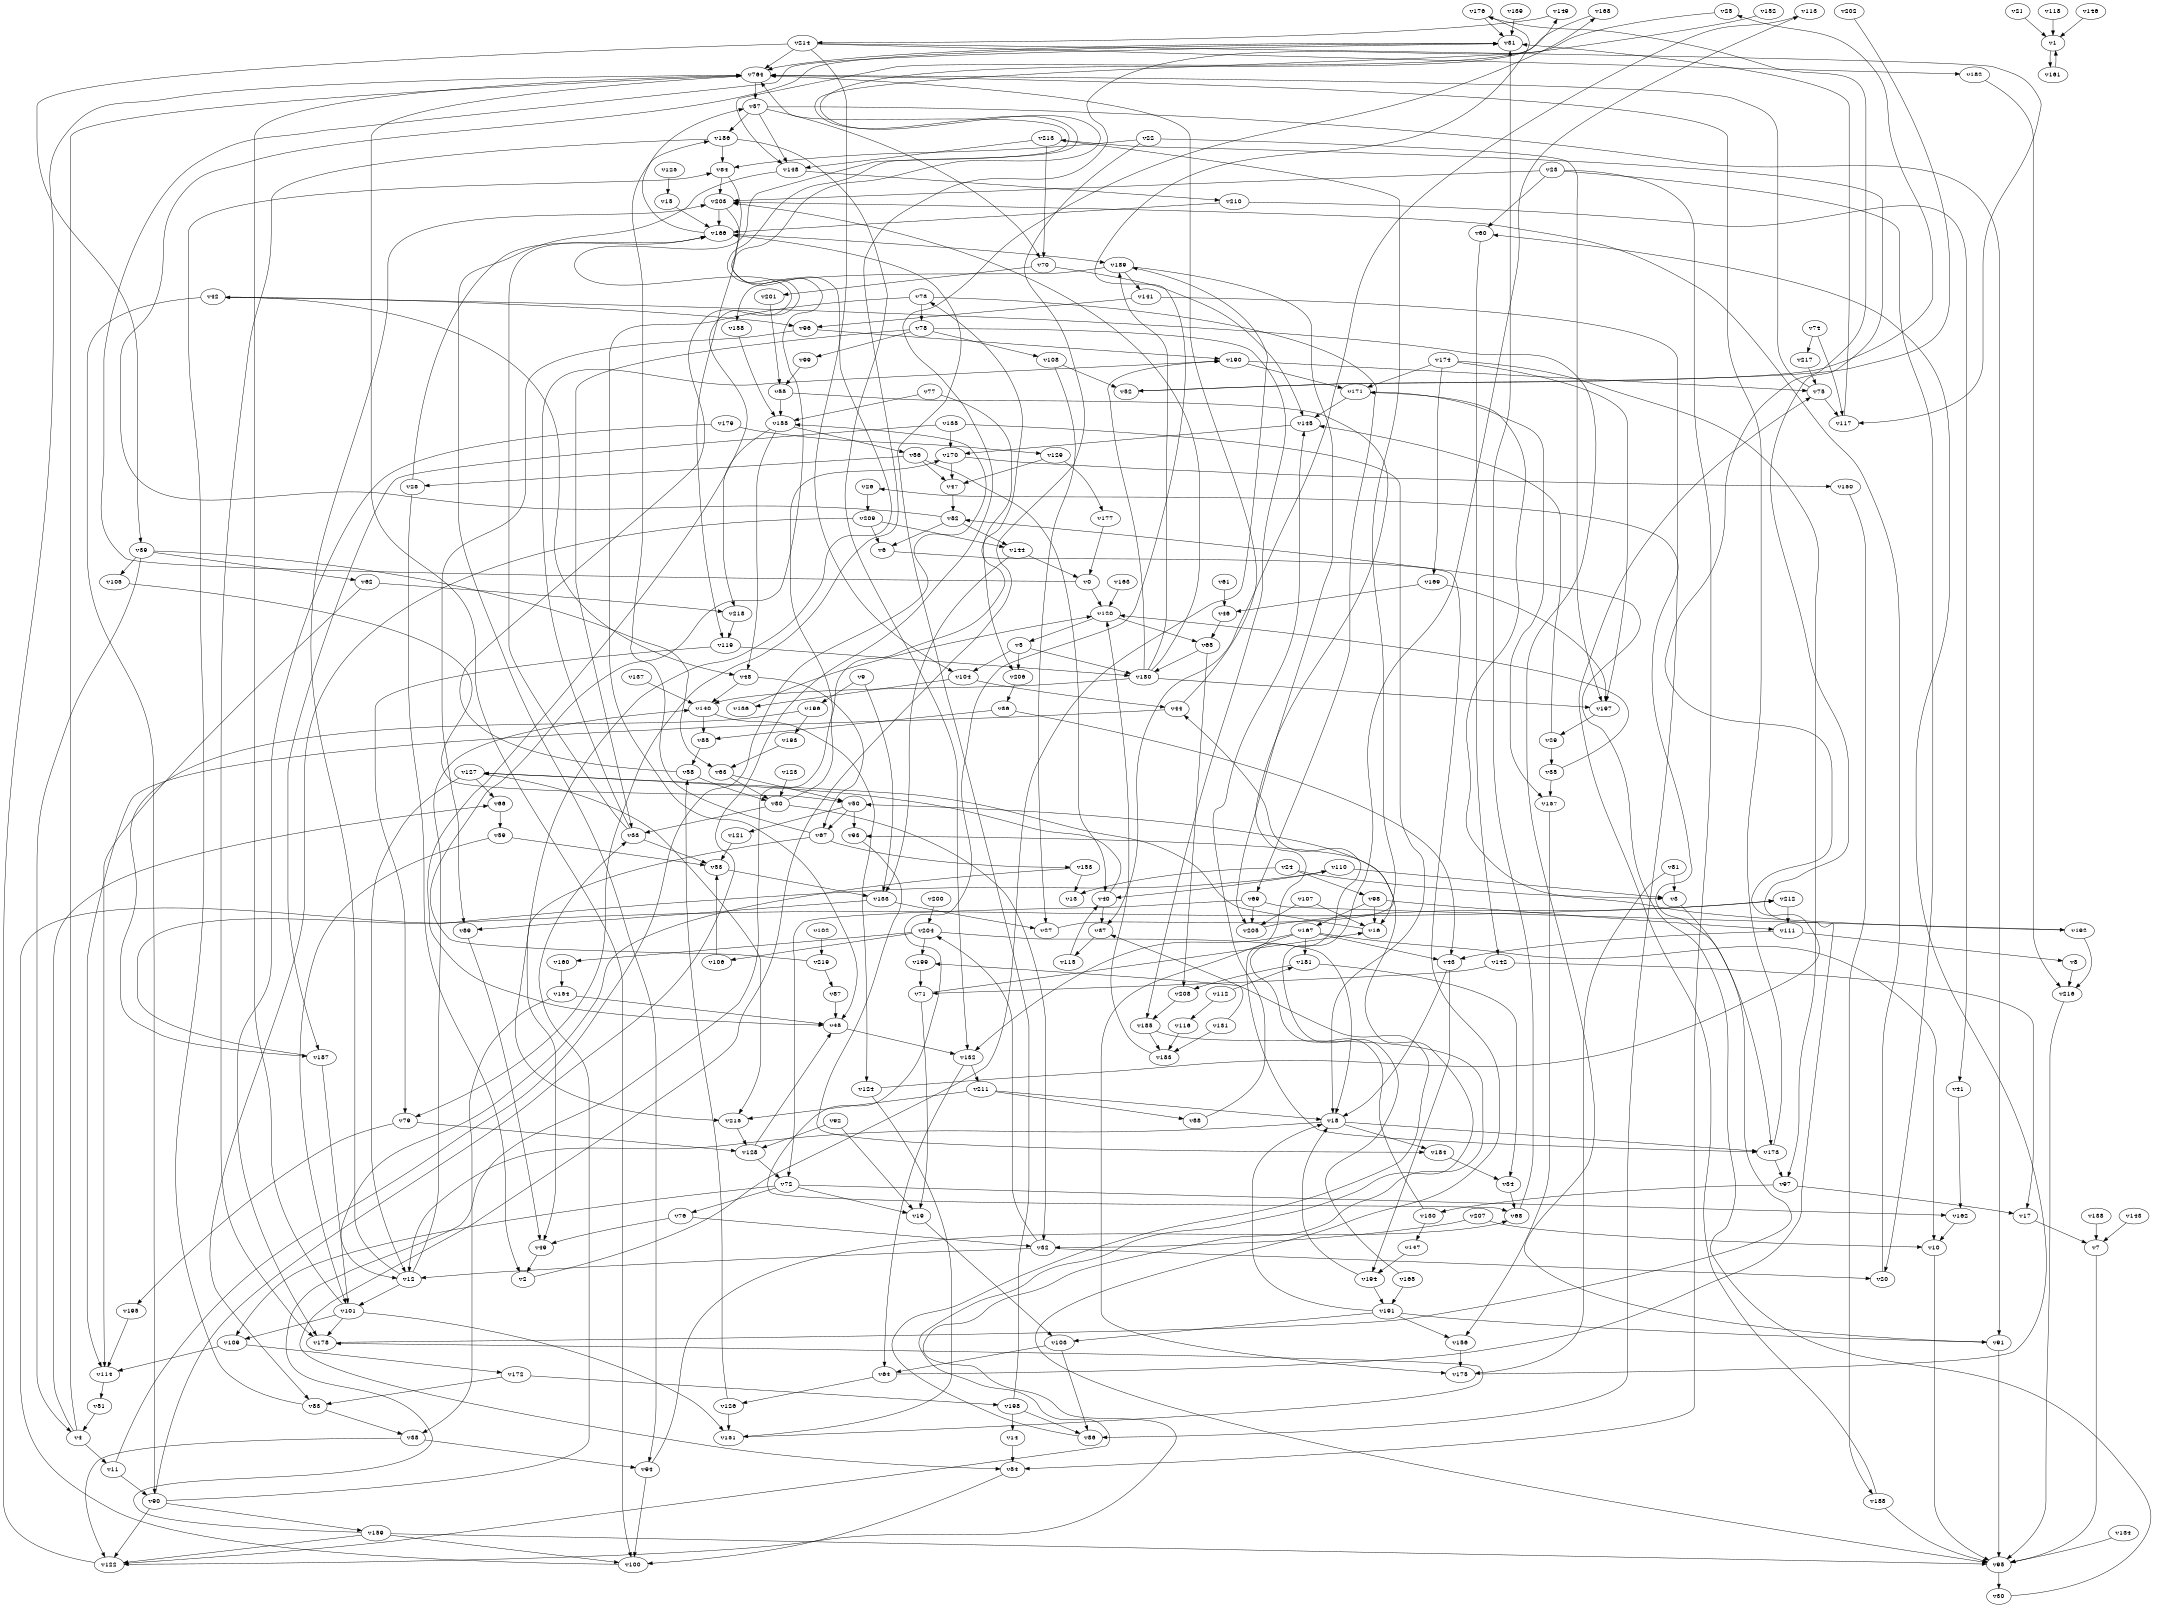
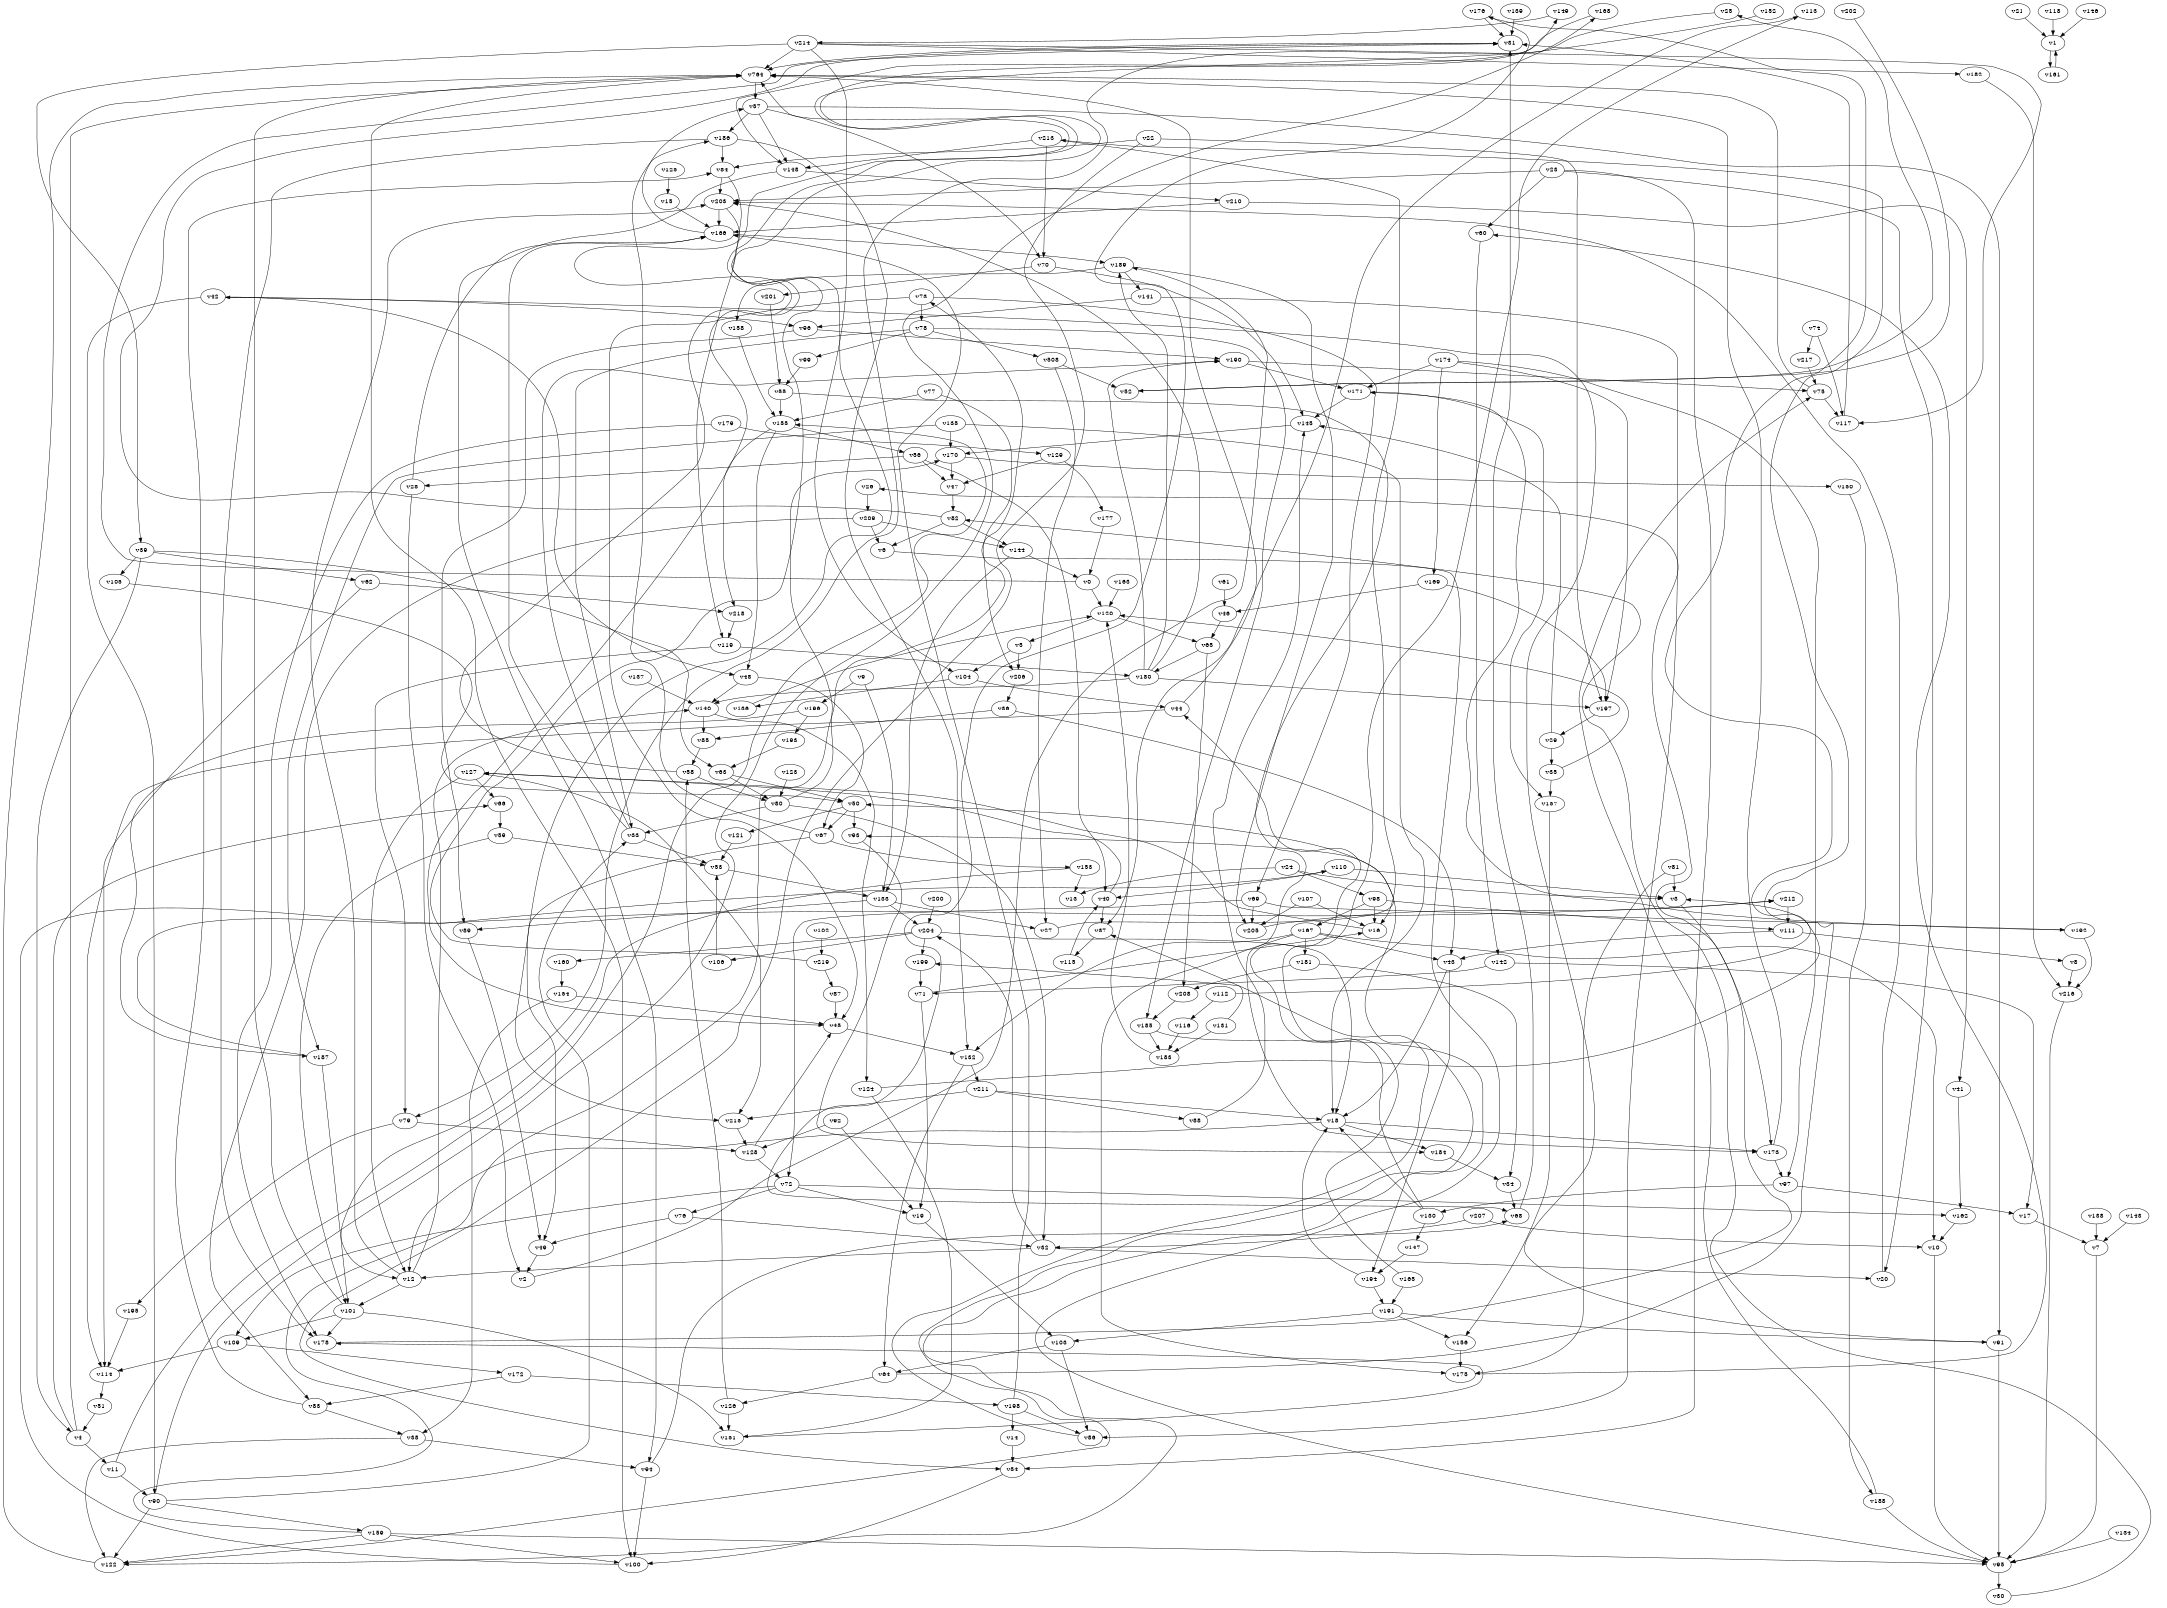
(1051, 360) -> (1051, 360)
(1081, 661) -> none
none -> (906, 916)
(1265, 978) -> (1575, 979)
(1253, 1228) -> (1380, 1168)
